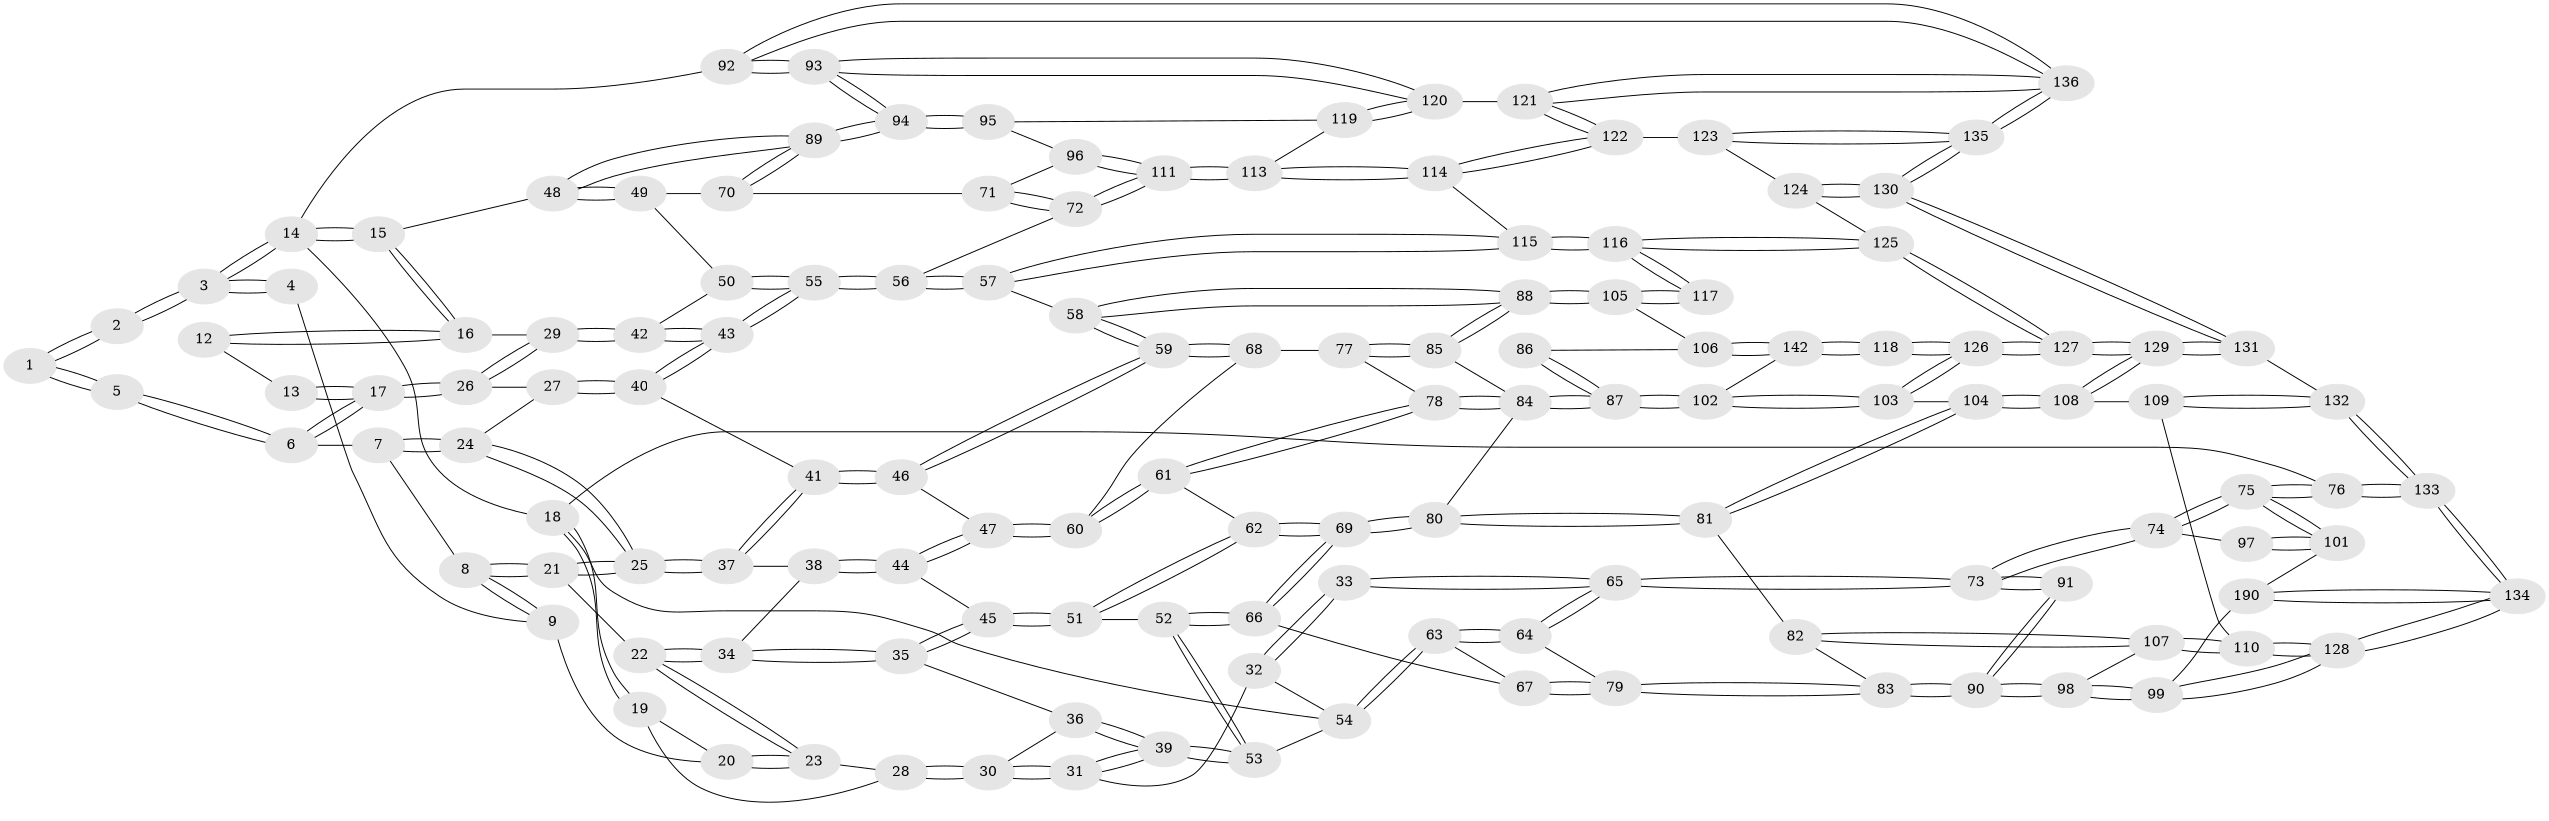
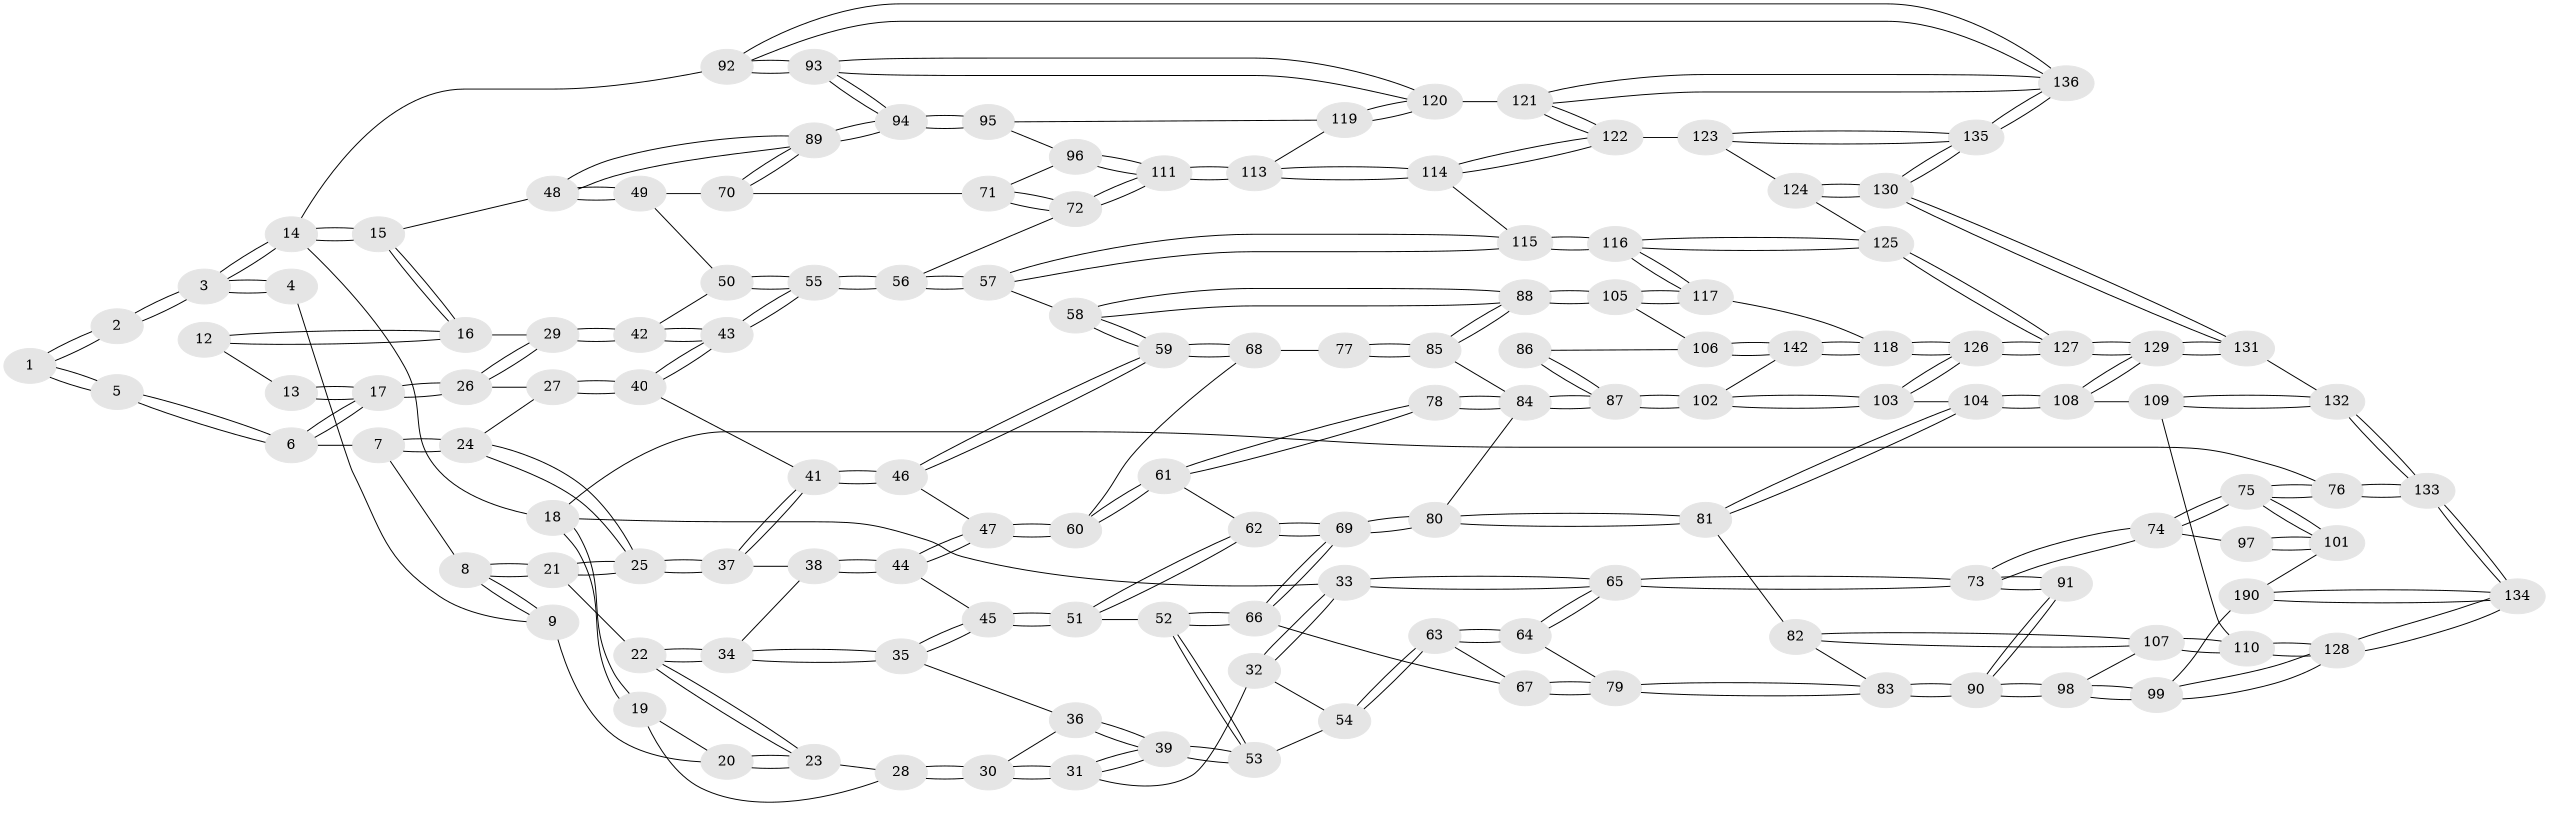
none -> (1799, 315)
(1390, 377) -> none
(930, 631) -> (965, 557)
